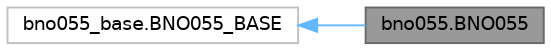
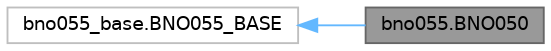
(455, 25) -> (455, 25)
